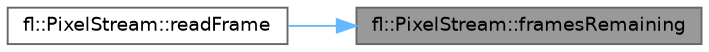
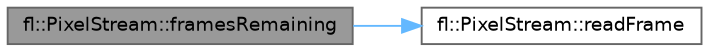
(312, 26) -> (378, 26)
